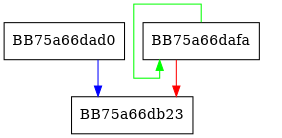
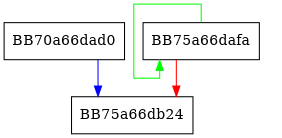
(64, 41) -> (64, 41)
(132, 115) -> (132, 115)
